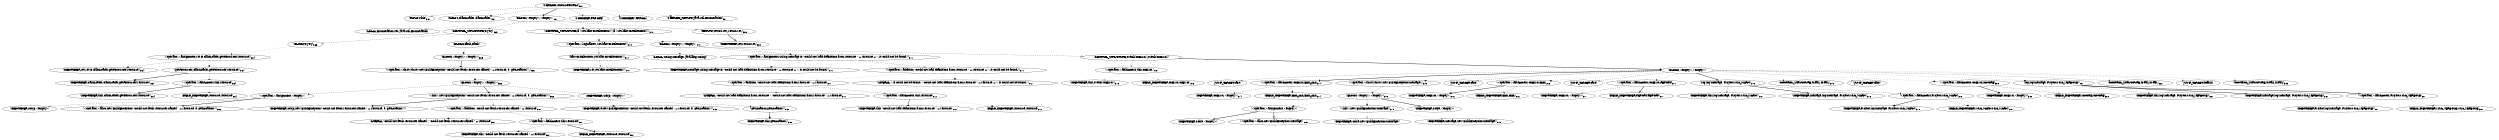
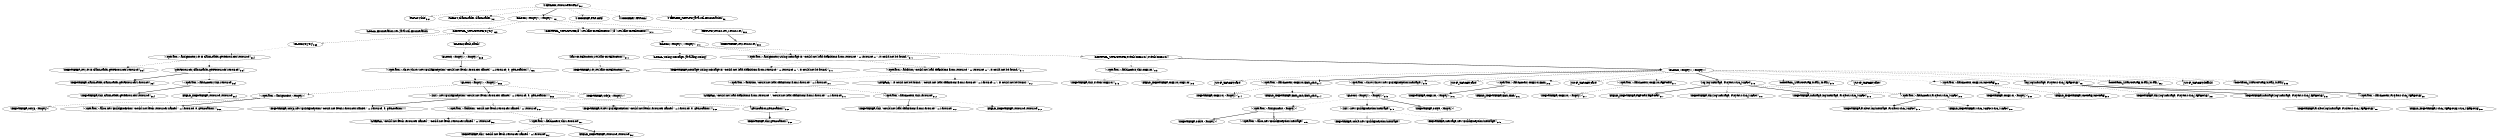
(627, 12) -> (627, 12)
(599, 44) -> none
(1642, 89) -> (1683, 89)
